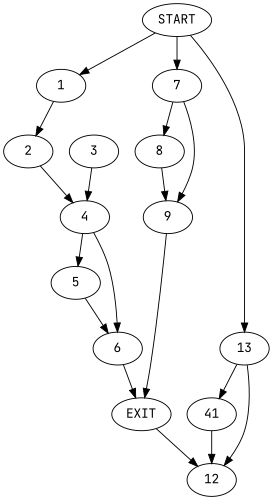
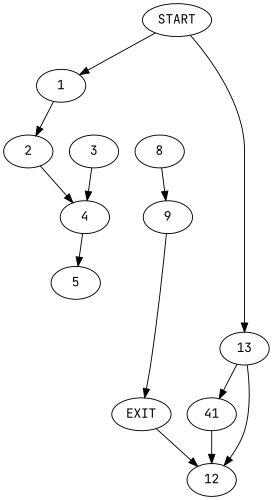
(177, 86) -> none
(118, 349) -> none
